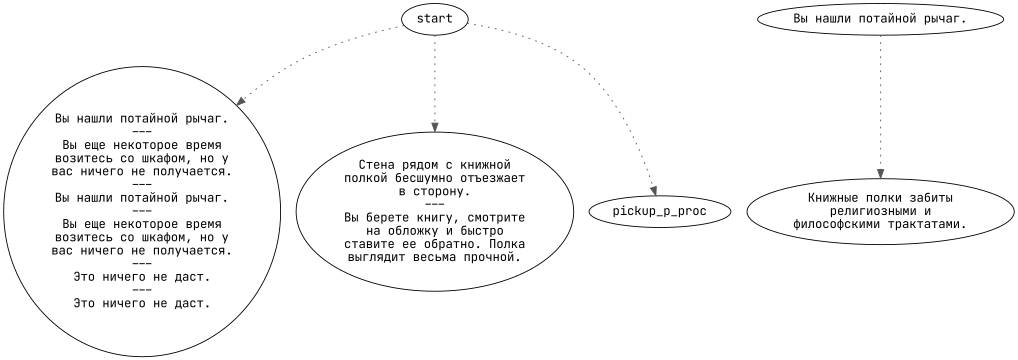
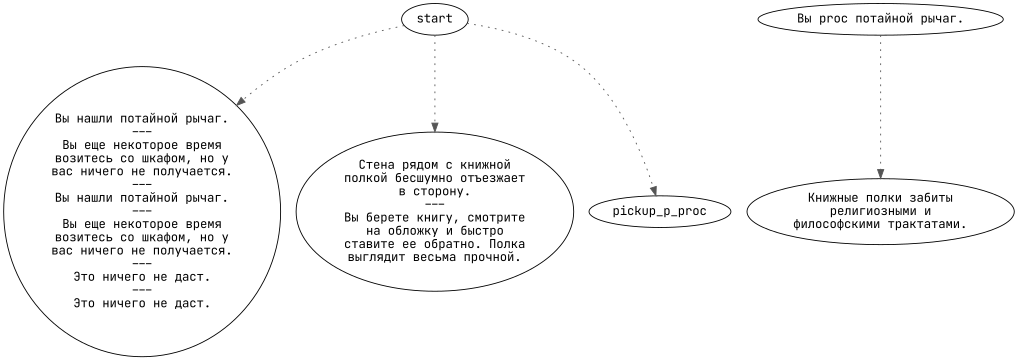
(881, 19) -> (881, 19)
